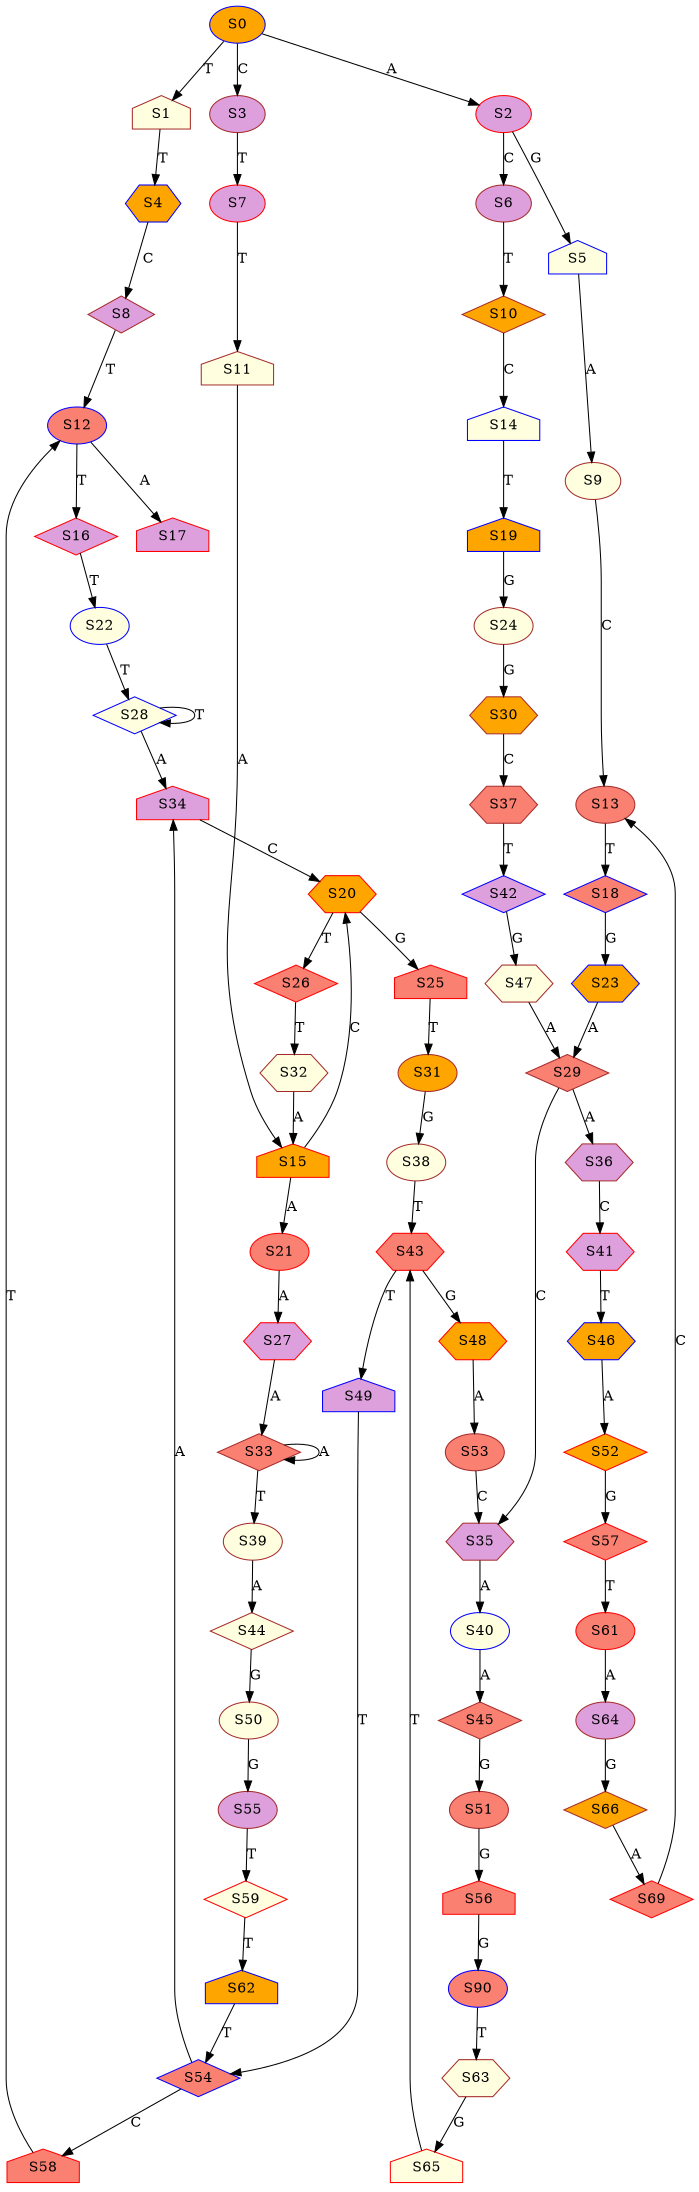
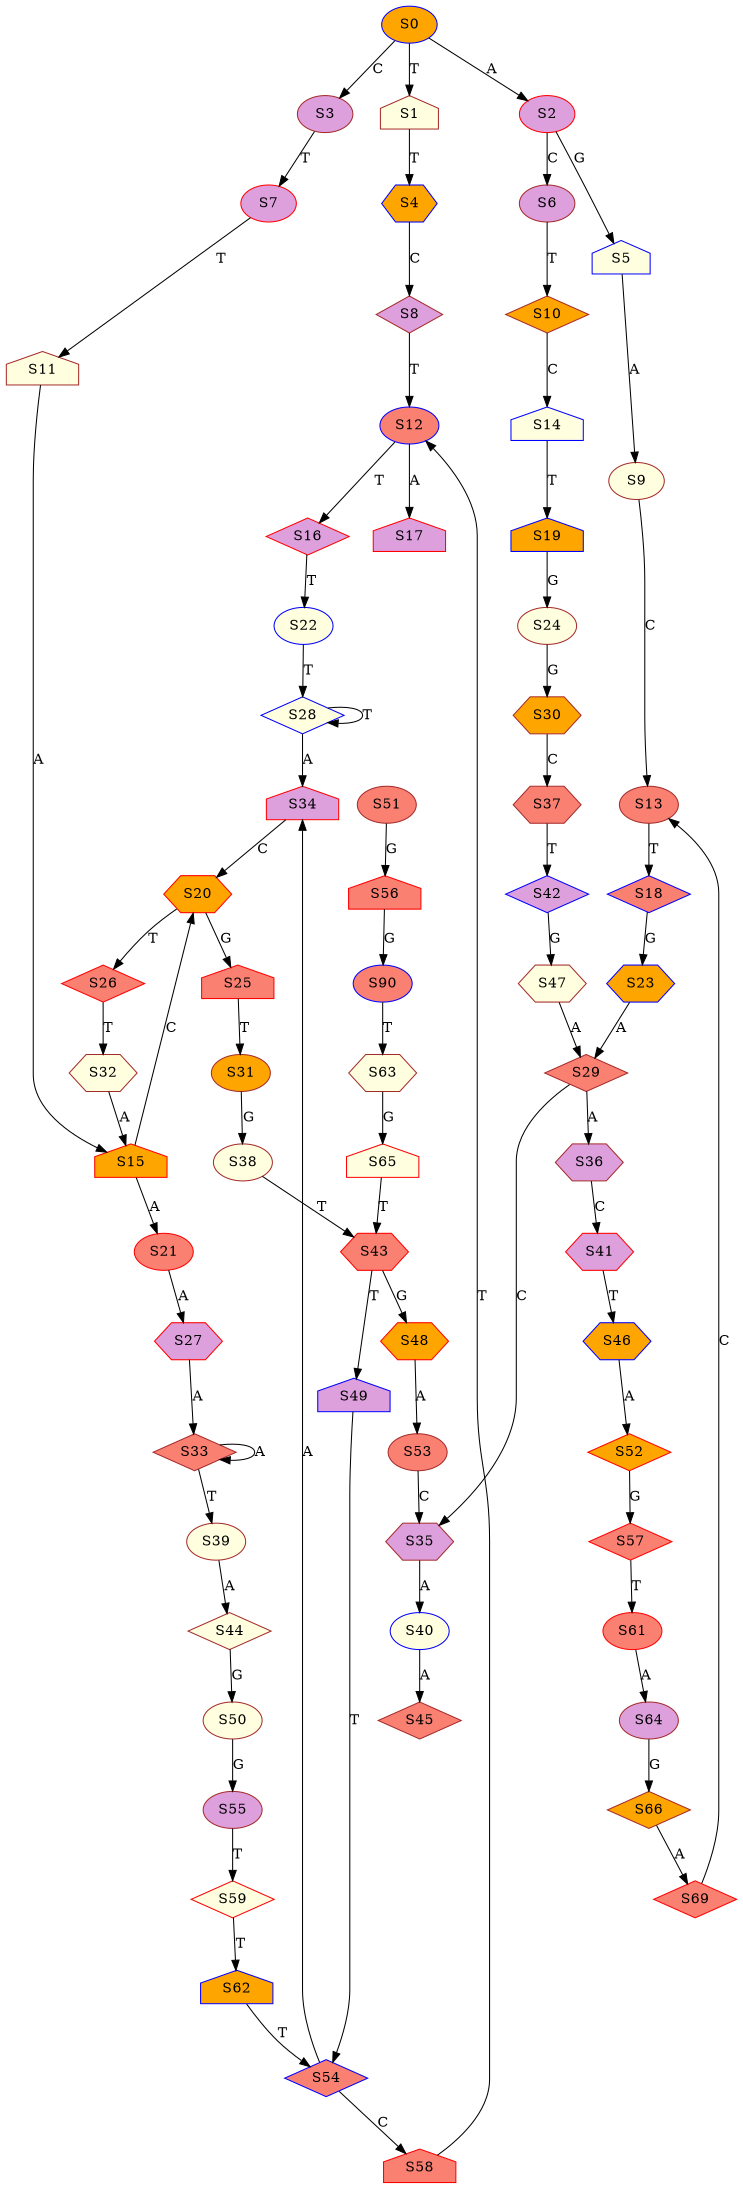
(480, 1760) -> none
